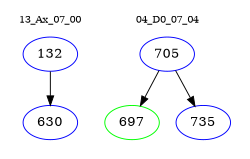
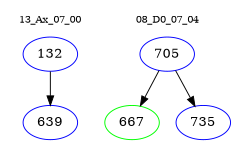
(168, 20) -> (168, 20)
(50, 123) -> (50, 123)
(132, 123) -> (132, 123)
